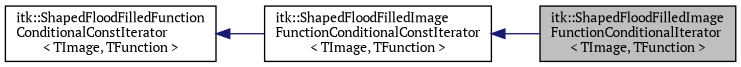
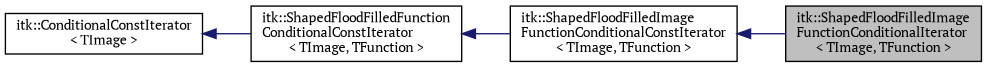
none -> (104, 34)
